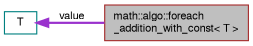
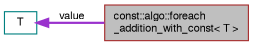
(177, 23) -> (177, 23)
